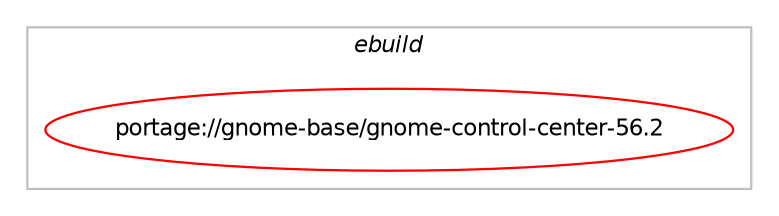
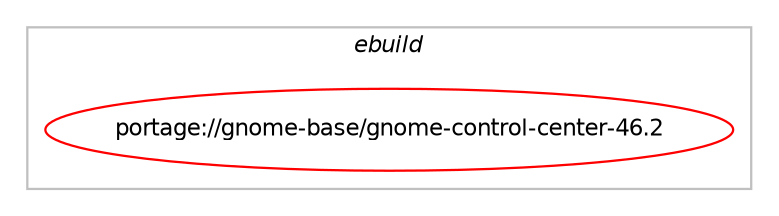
(389, 130) -> (389, 130)
